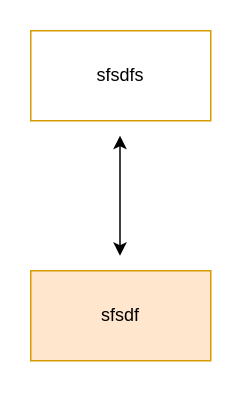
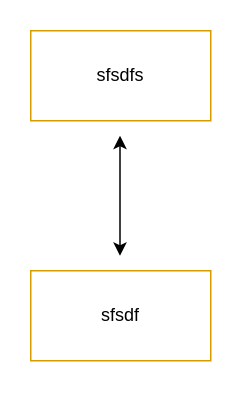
(121, 316) -> (121, 316)
